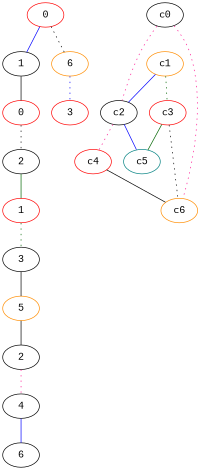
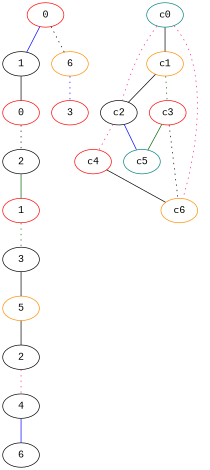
(165, 15) -> (165, 15)
none -> (165, 39)
(142, 88) -> (142, 88)
